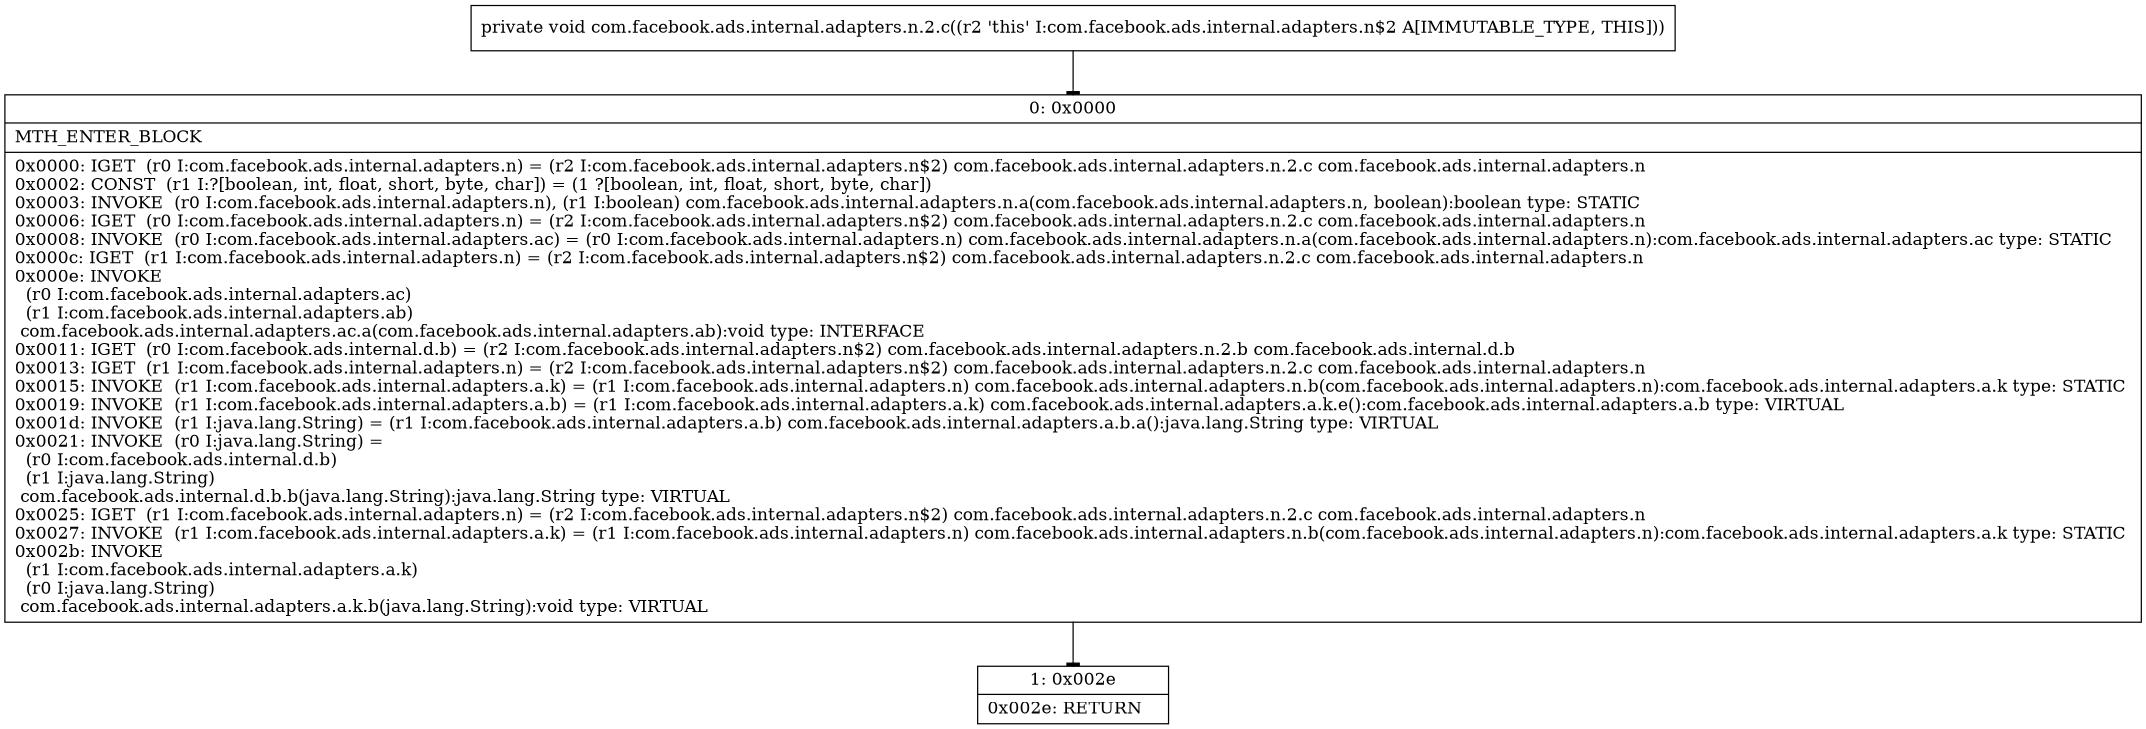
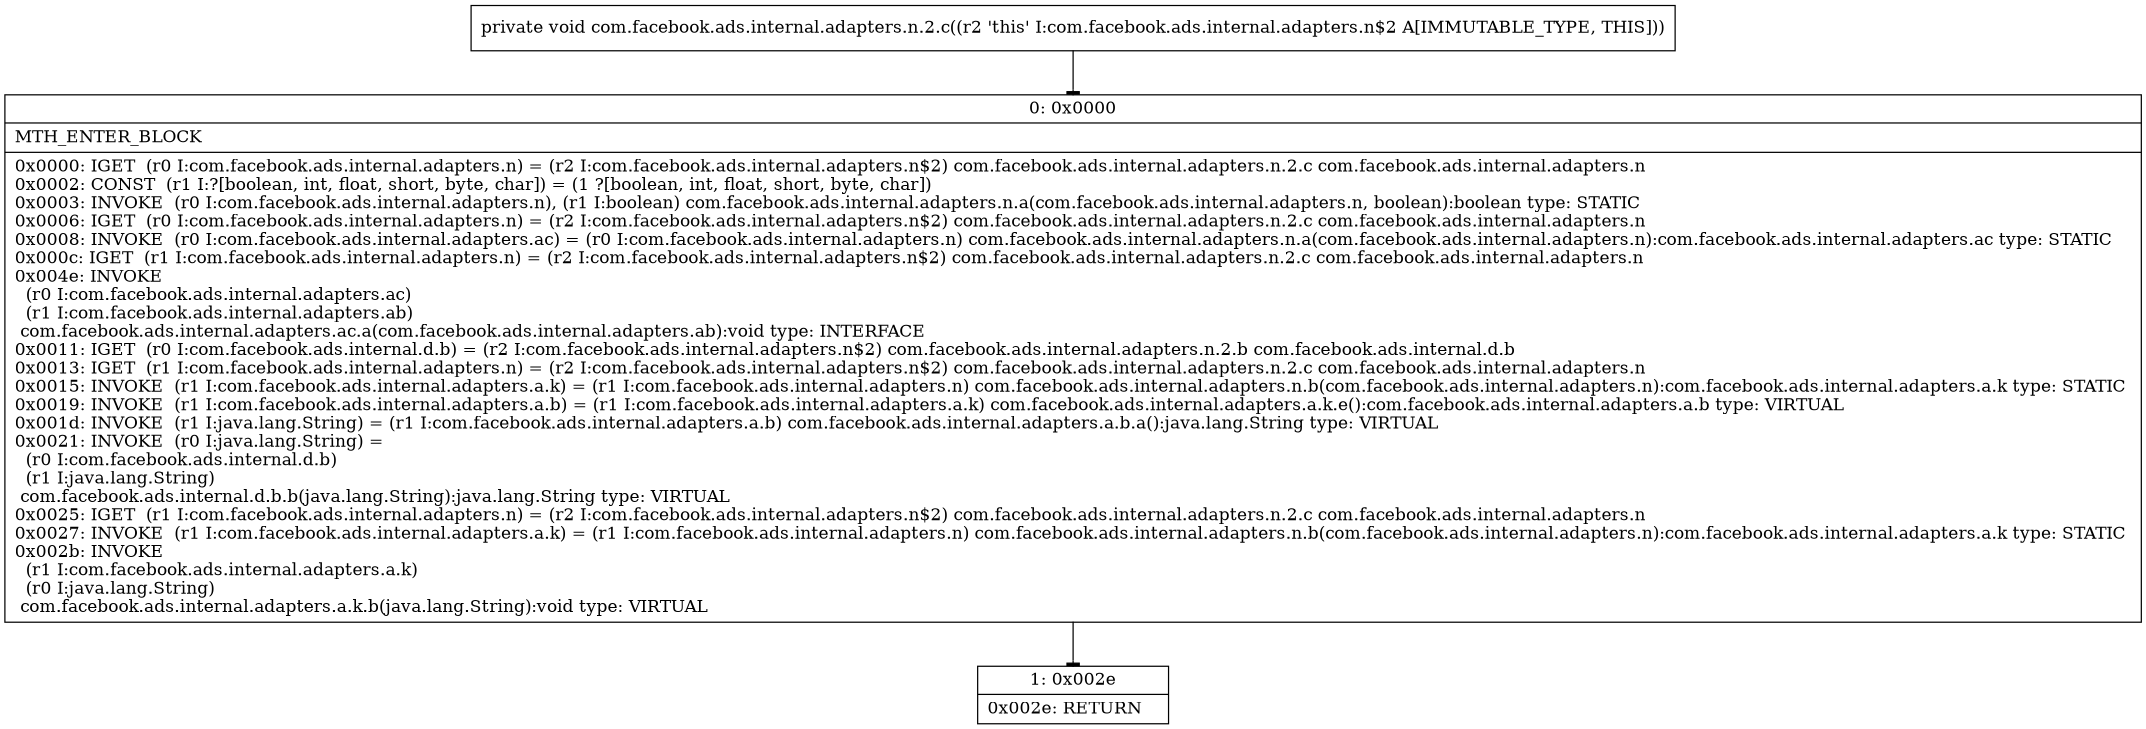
(94, 277) -> (94, 277)
